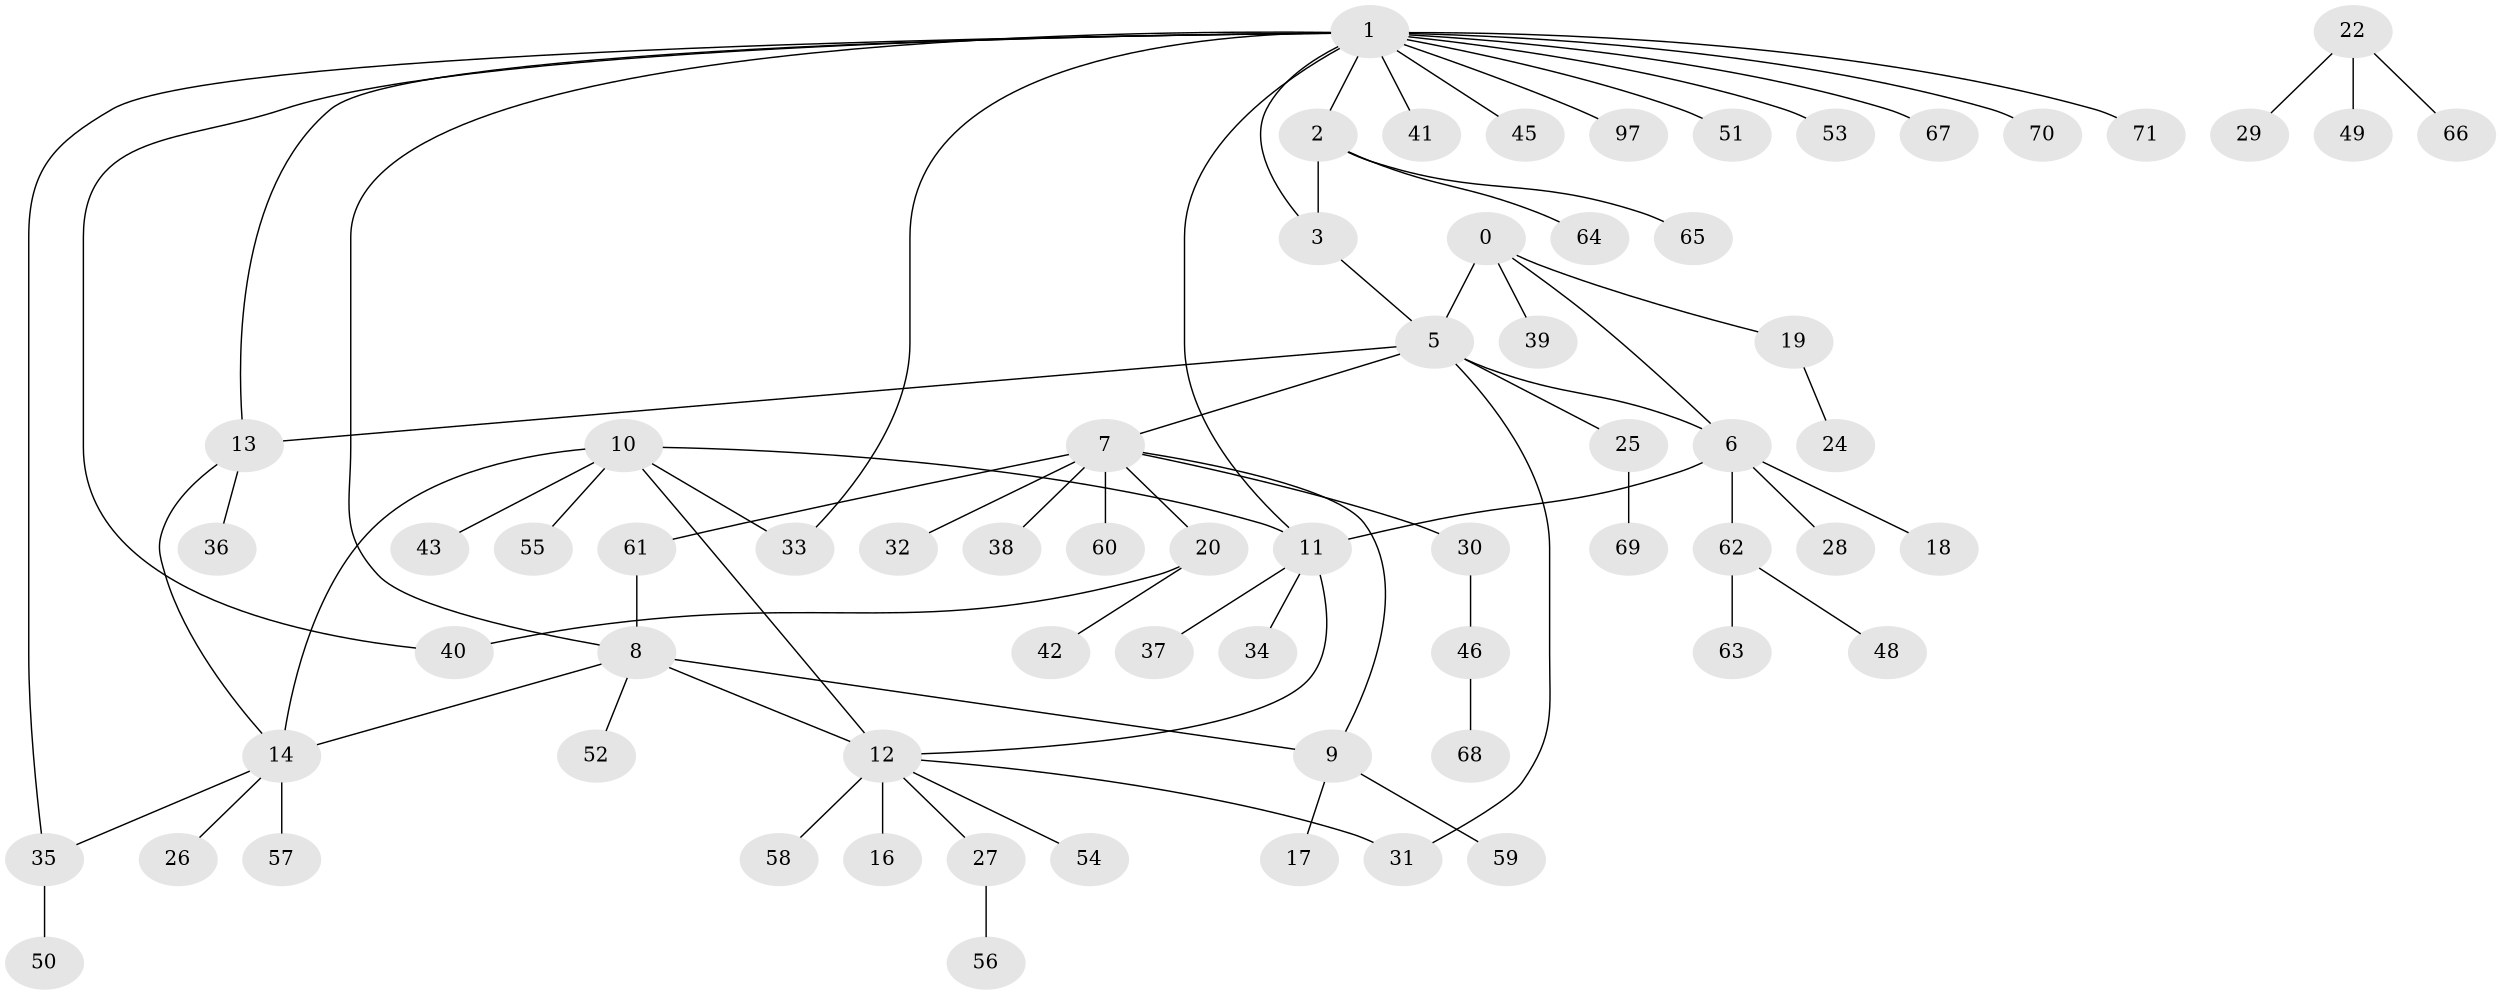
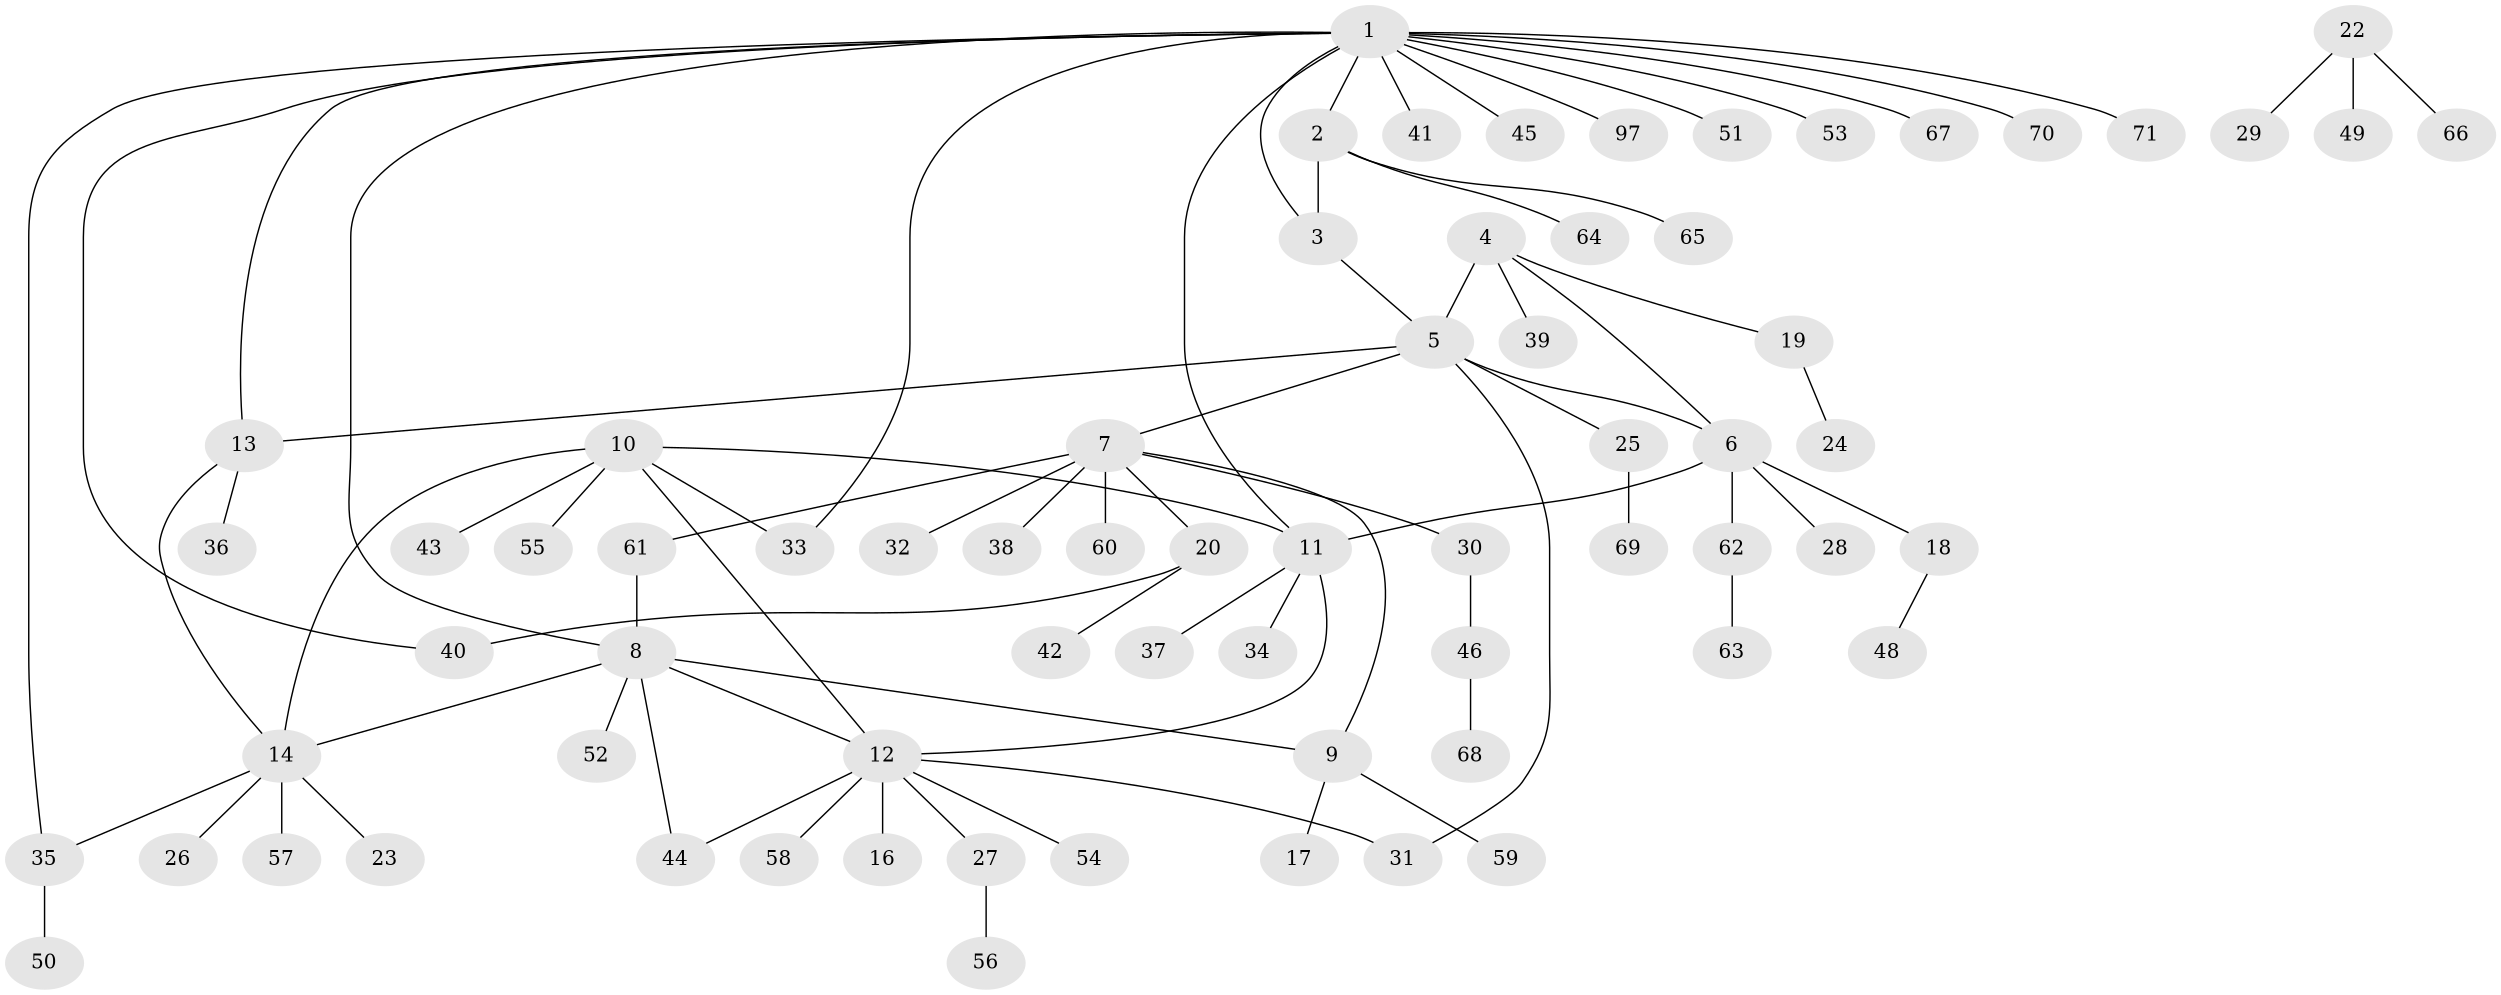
(1486, 239) -> (1486, 239)
(1810, 601) -> (1913, 601)
none -> (385, 860)
none -> (676, 860)
